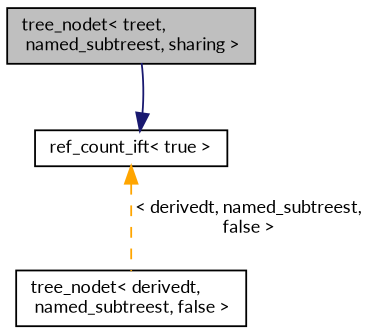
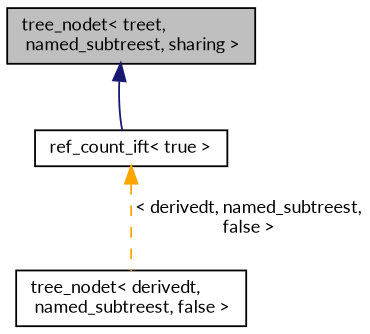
(143, 88) -> (119, 106)
